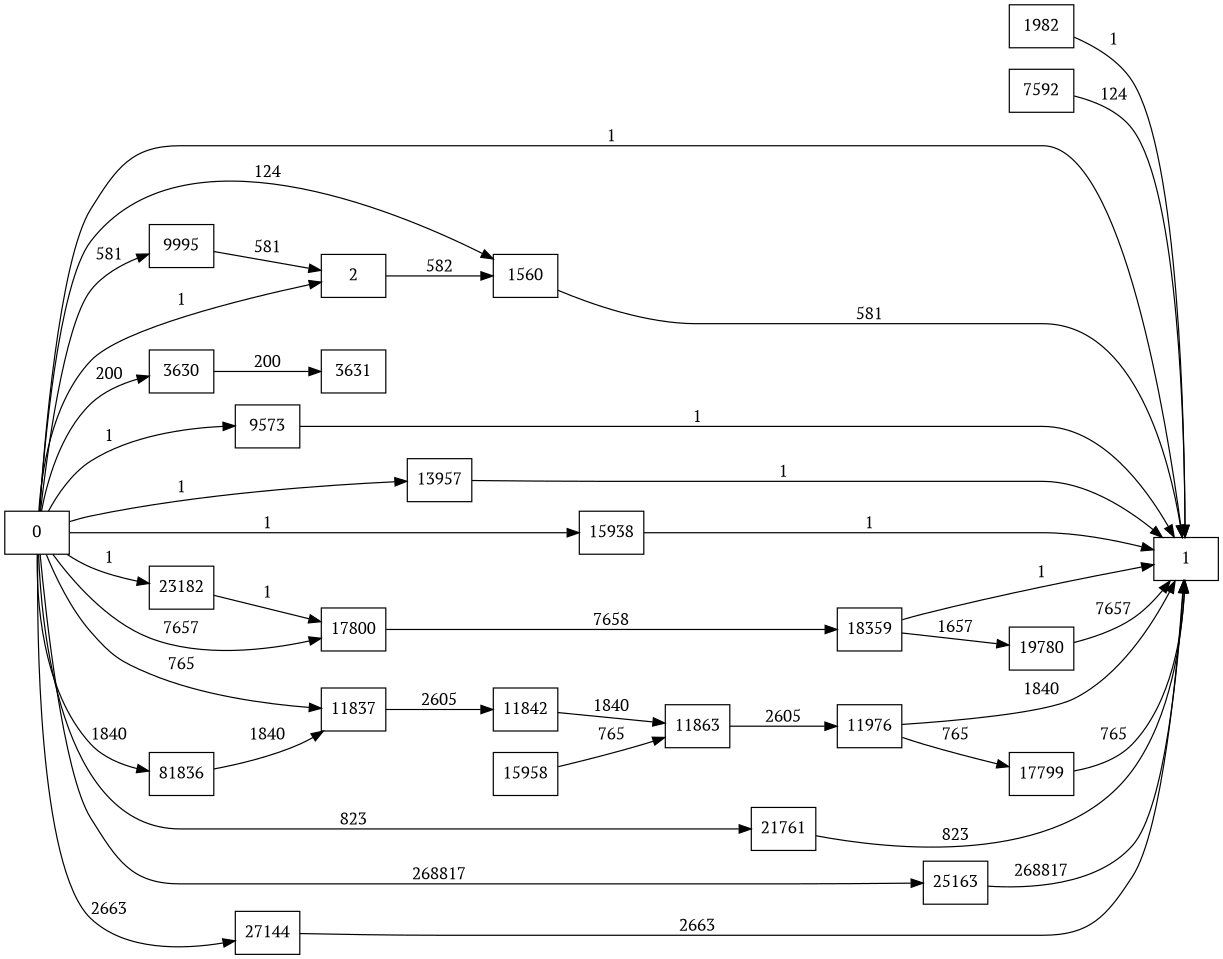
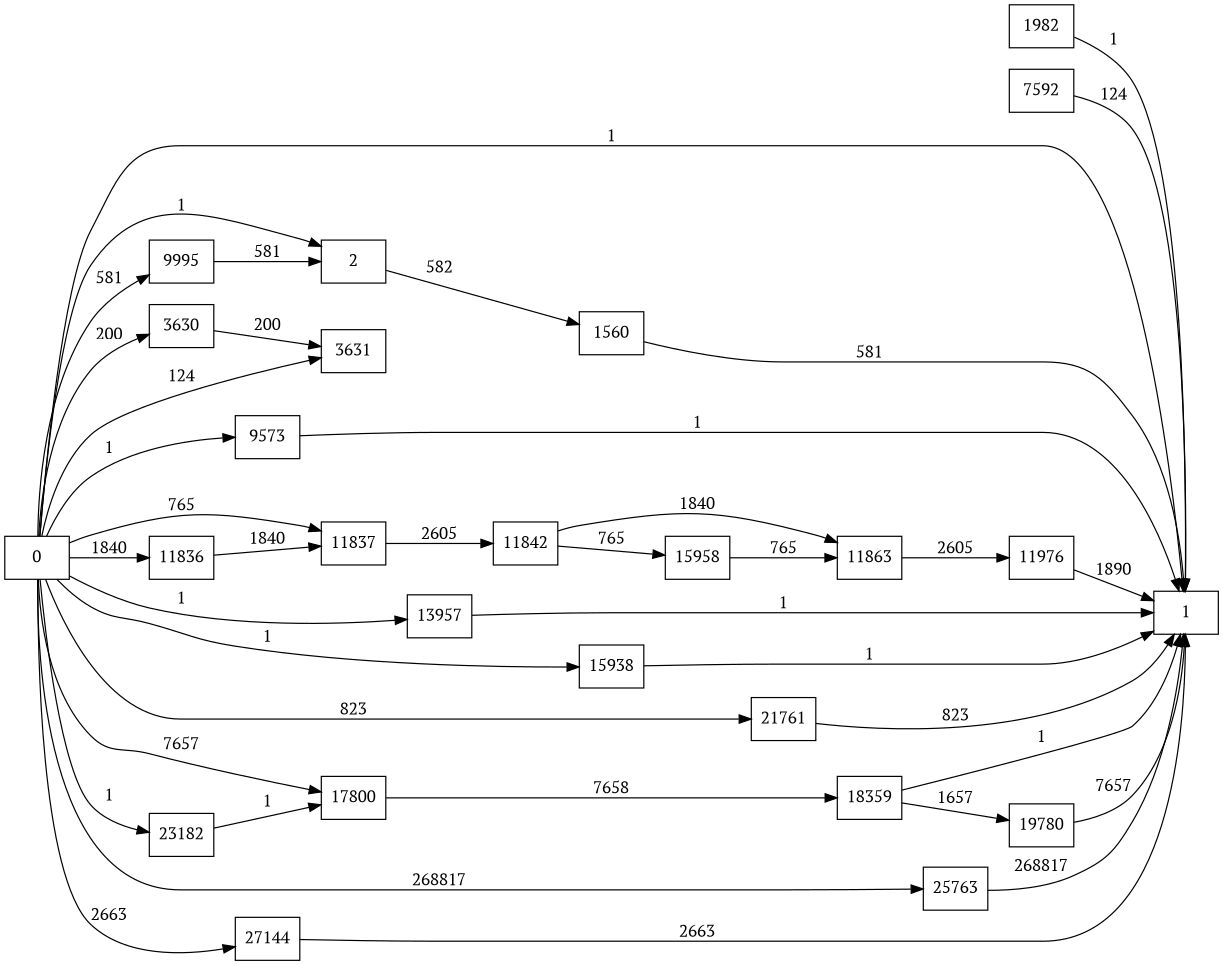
(148, 199) -> (143, 408)
none -> (605, 550)
(1042, 690) -> (1114, 570)
(182, 774) -> (182, 558)
(1042, 774) -> none
(956, 883) -> (956, 889)
